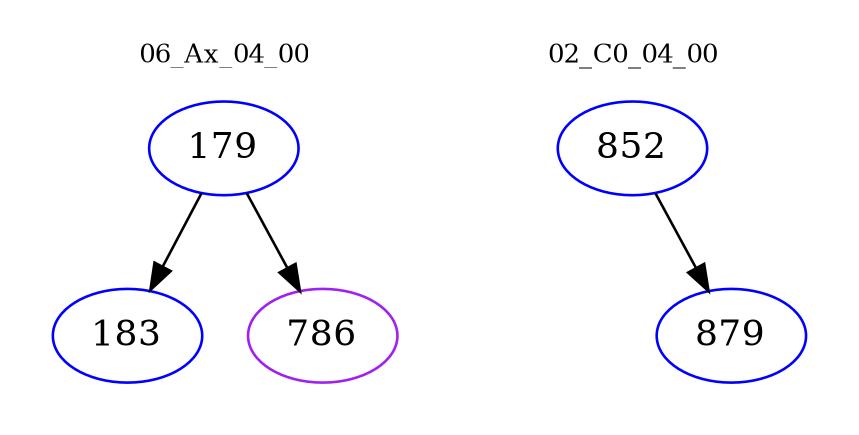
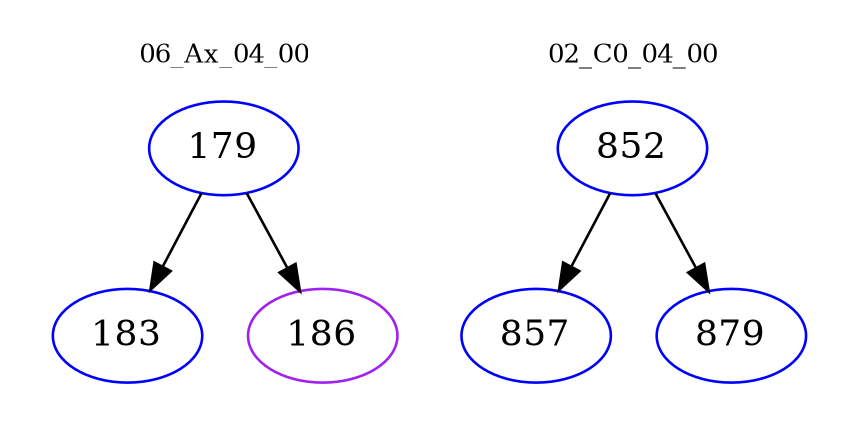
(323, 336) -> (323, 336)
none -> (536, 336)
